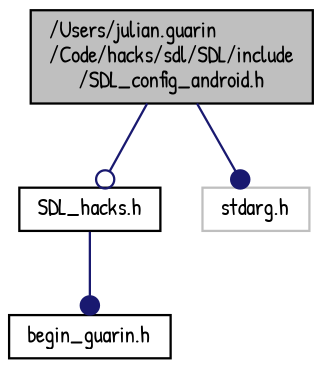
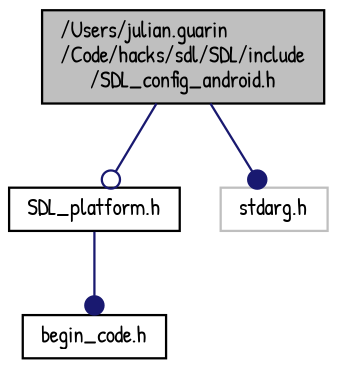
(90, 209) -> (94, 209)
(90, 337) -> (94, 337)
